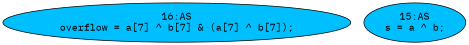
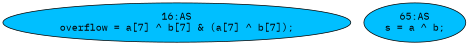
(415, 23) -> (415, 23)
